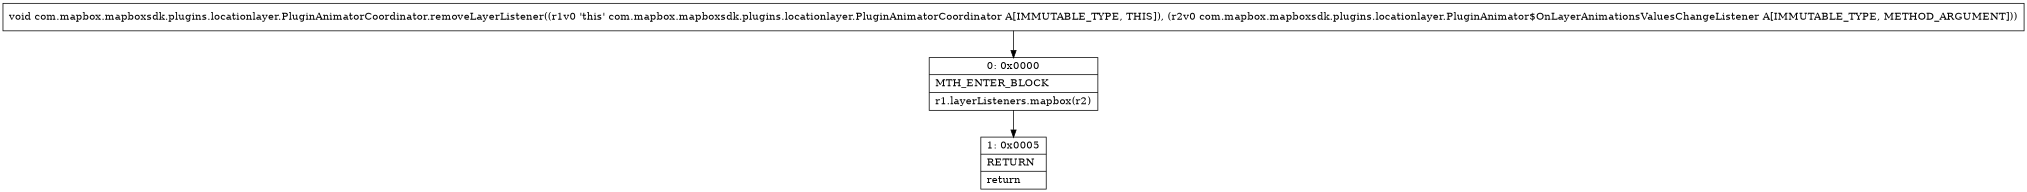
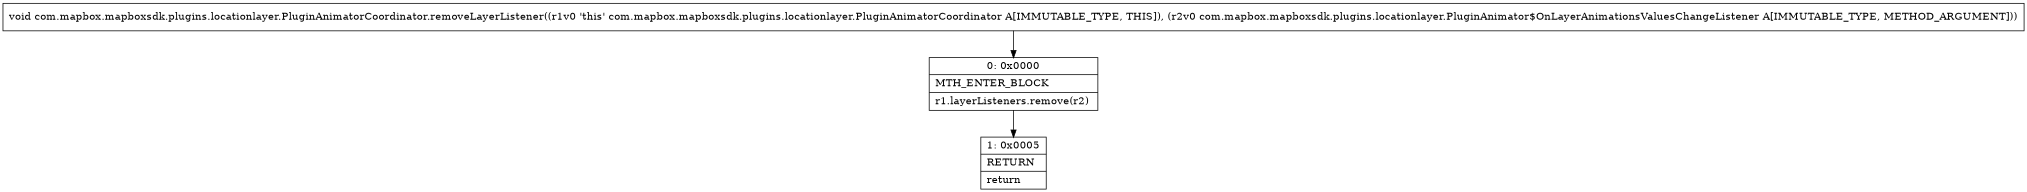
(1014, 101) -> (1012, 101)
